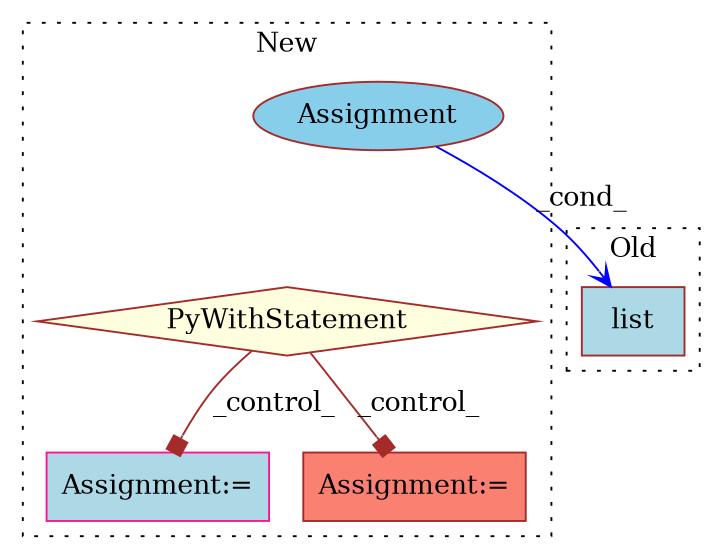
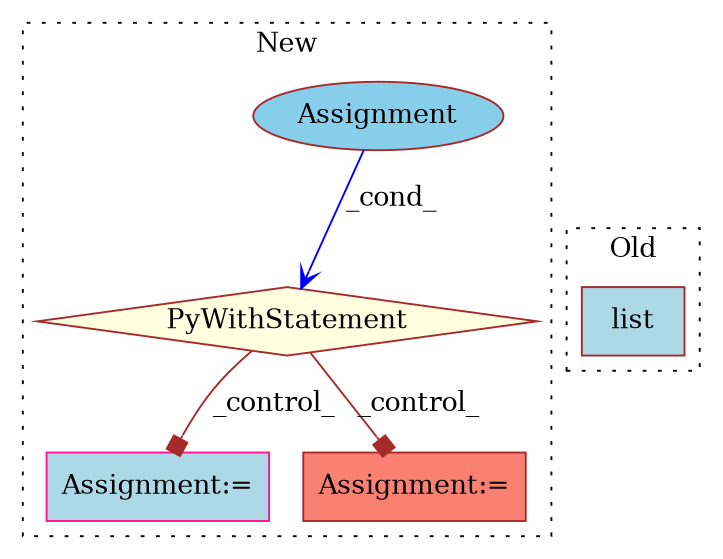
(524, 201) -> (336, 211)
